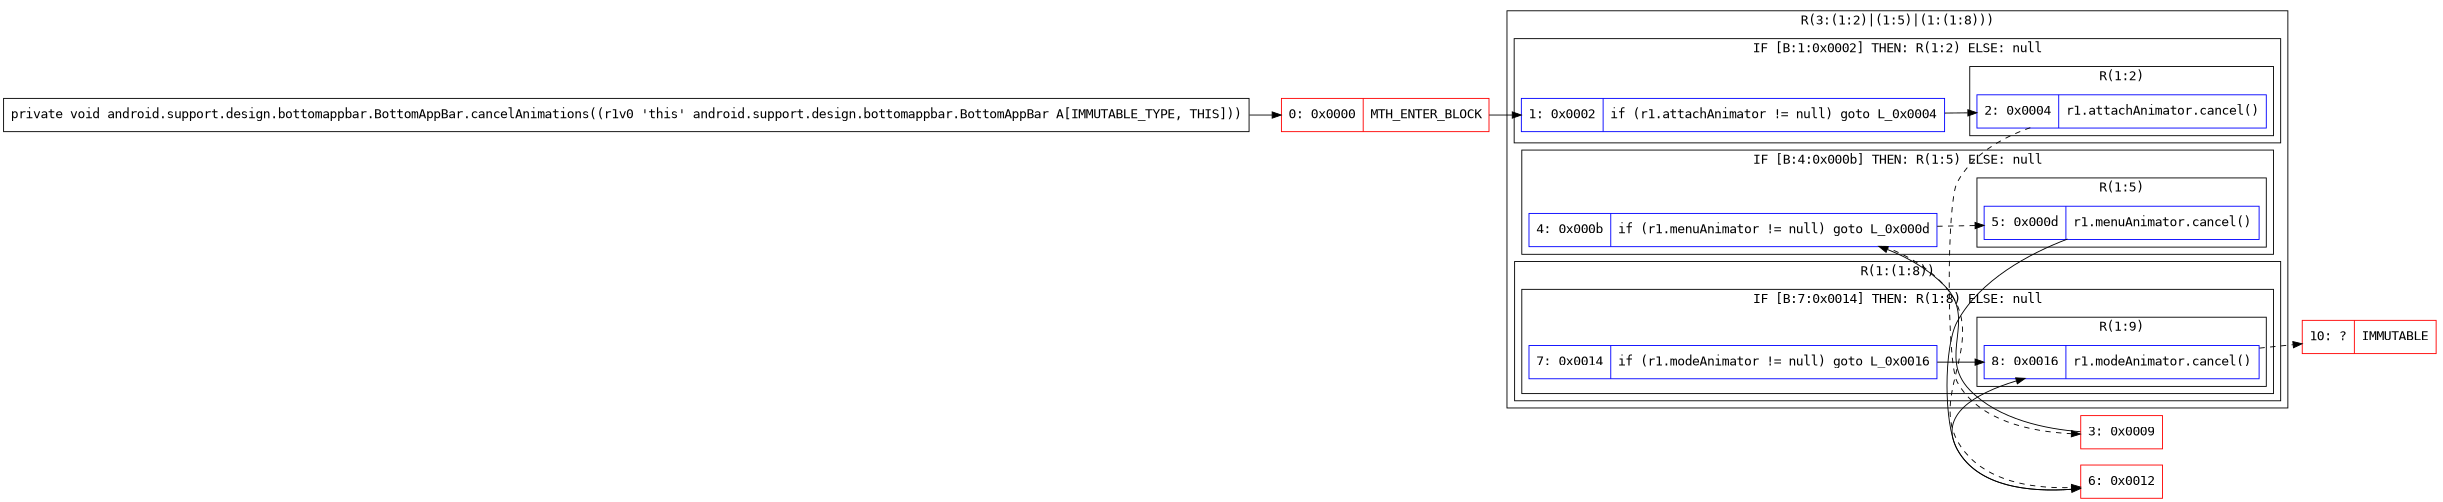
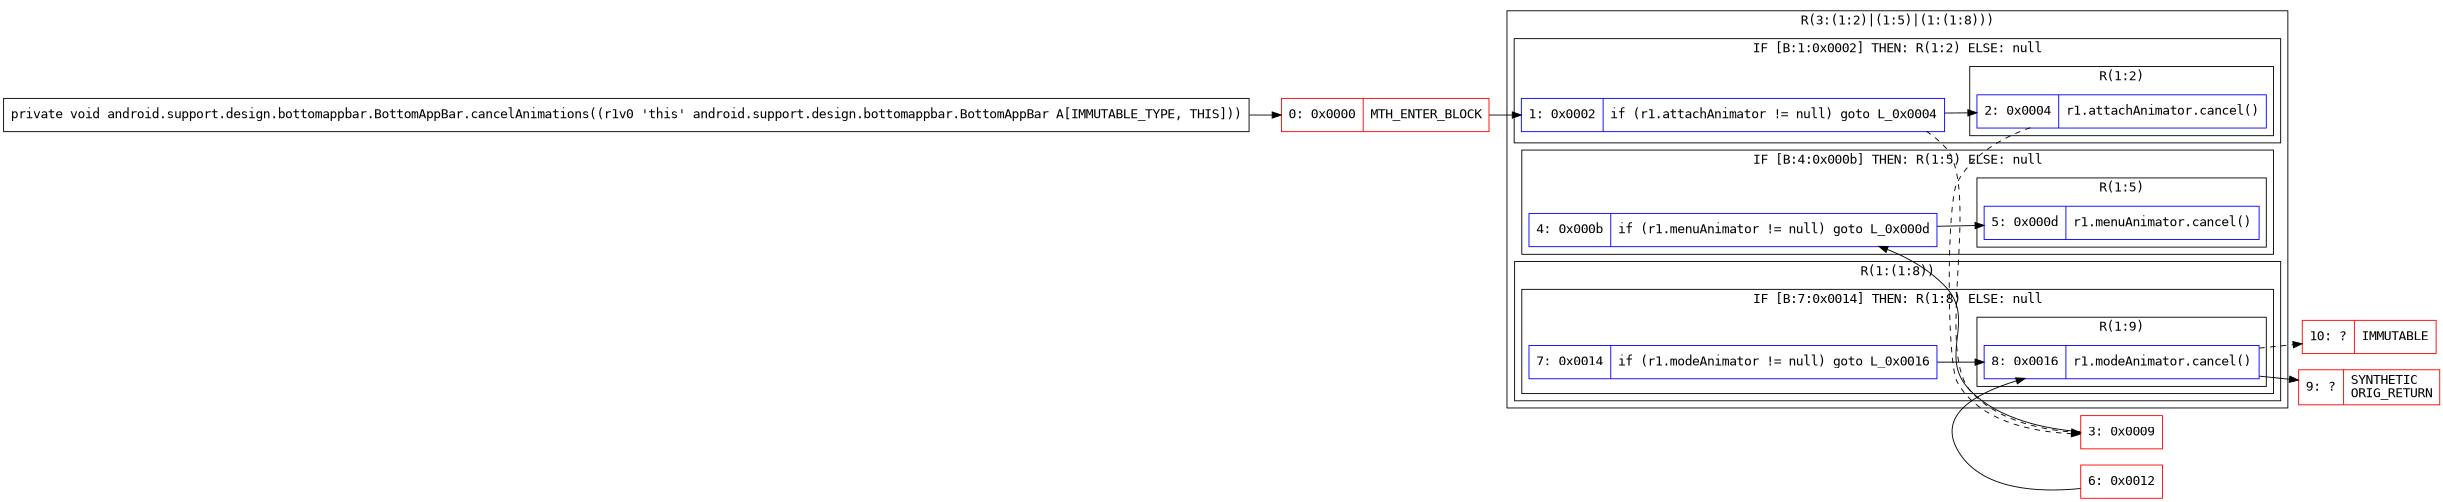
(1957, 226) -> (1966, 226)
none -> (1957, 283)
(1947, 379) -> none
none -> (2369, 387)
(1964, 450) -> none
